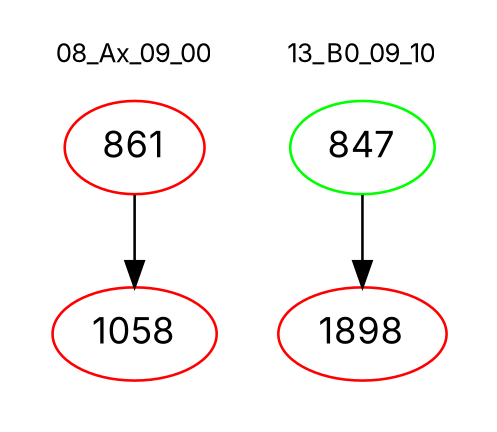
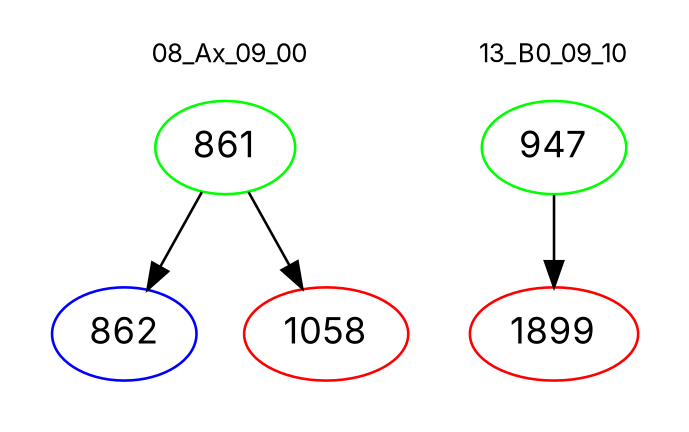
(135, 148) -> (225, 148)
(362, 148) -> (554, 148)
none -> (124, 334)
(362, 334) -> (554, 334)
